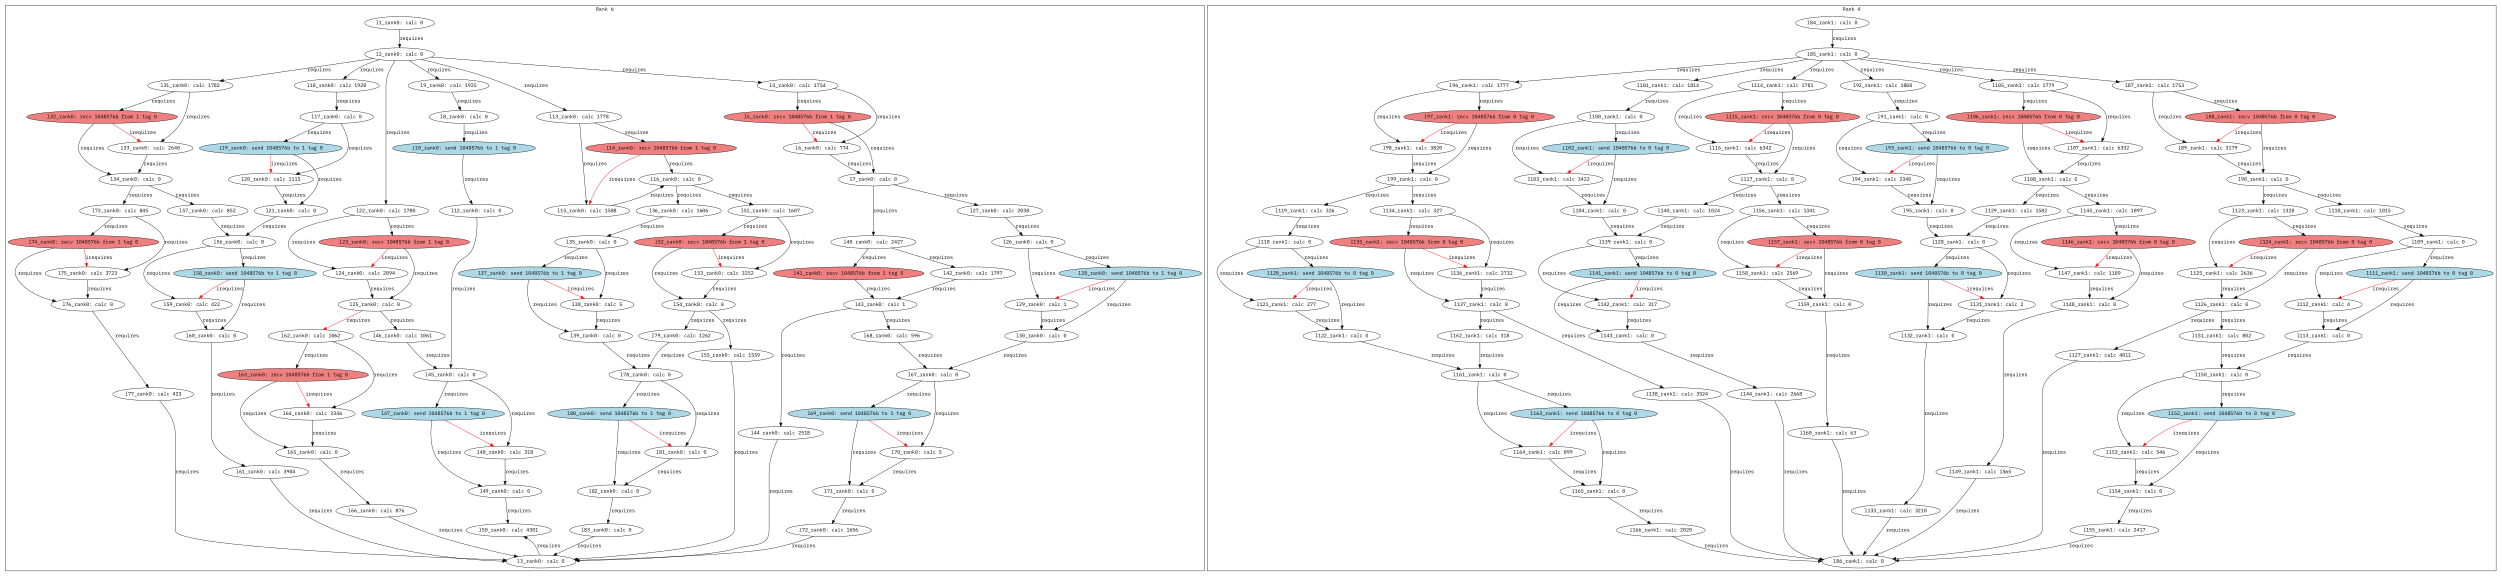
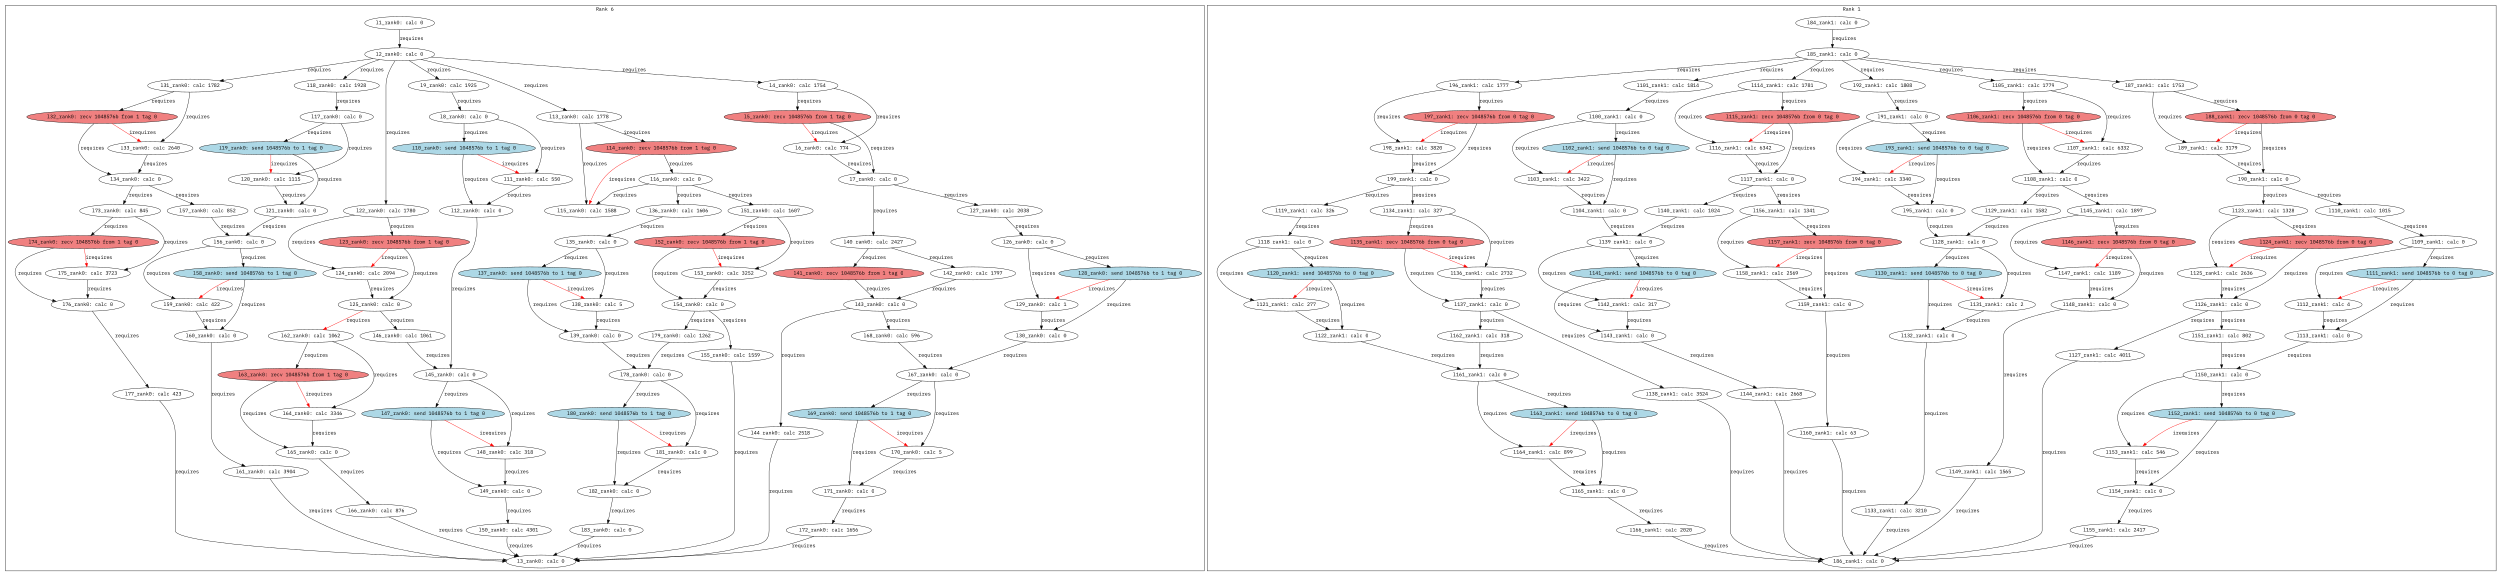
(1852, 10) -> (1852, 10)
(637, 133) -> (637, 133)
(825, 133) -> (825, 133)
none -> (532, 180)
(637, 198) -> (623, 189)
(880, 305) -> (880, 305)
(535, 545) -> (508, 547)
